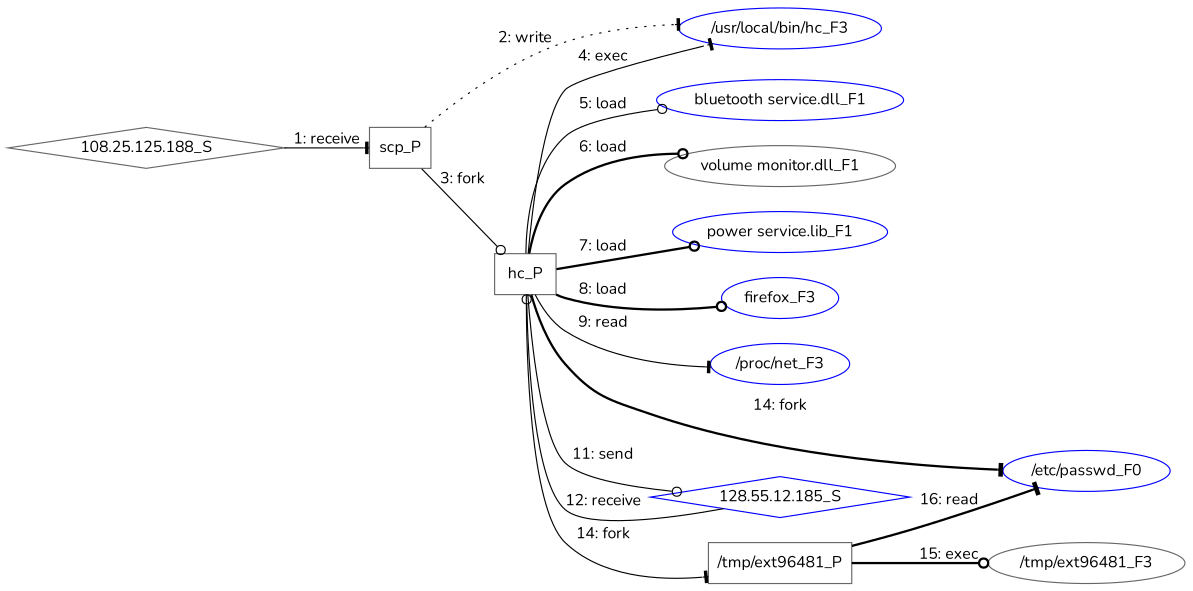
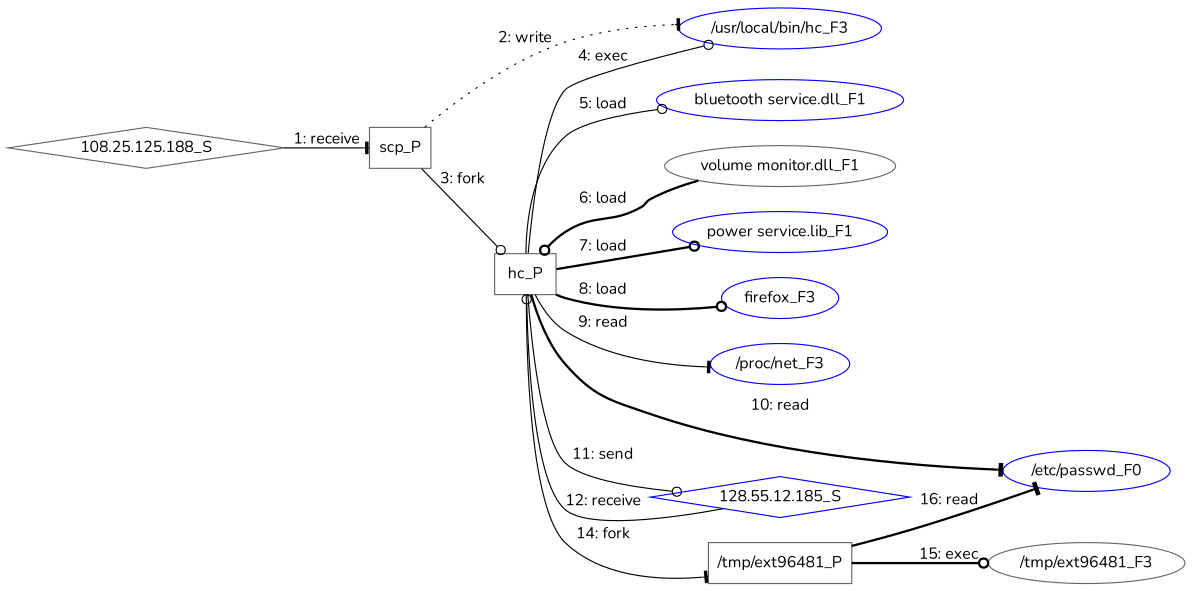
(559, 100) -> (559, 100)
(582, 174) -> (623, 215)
(780, 406) -> (780, 406)
